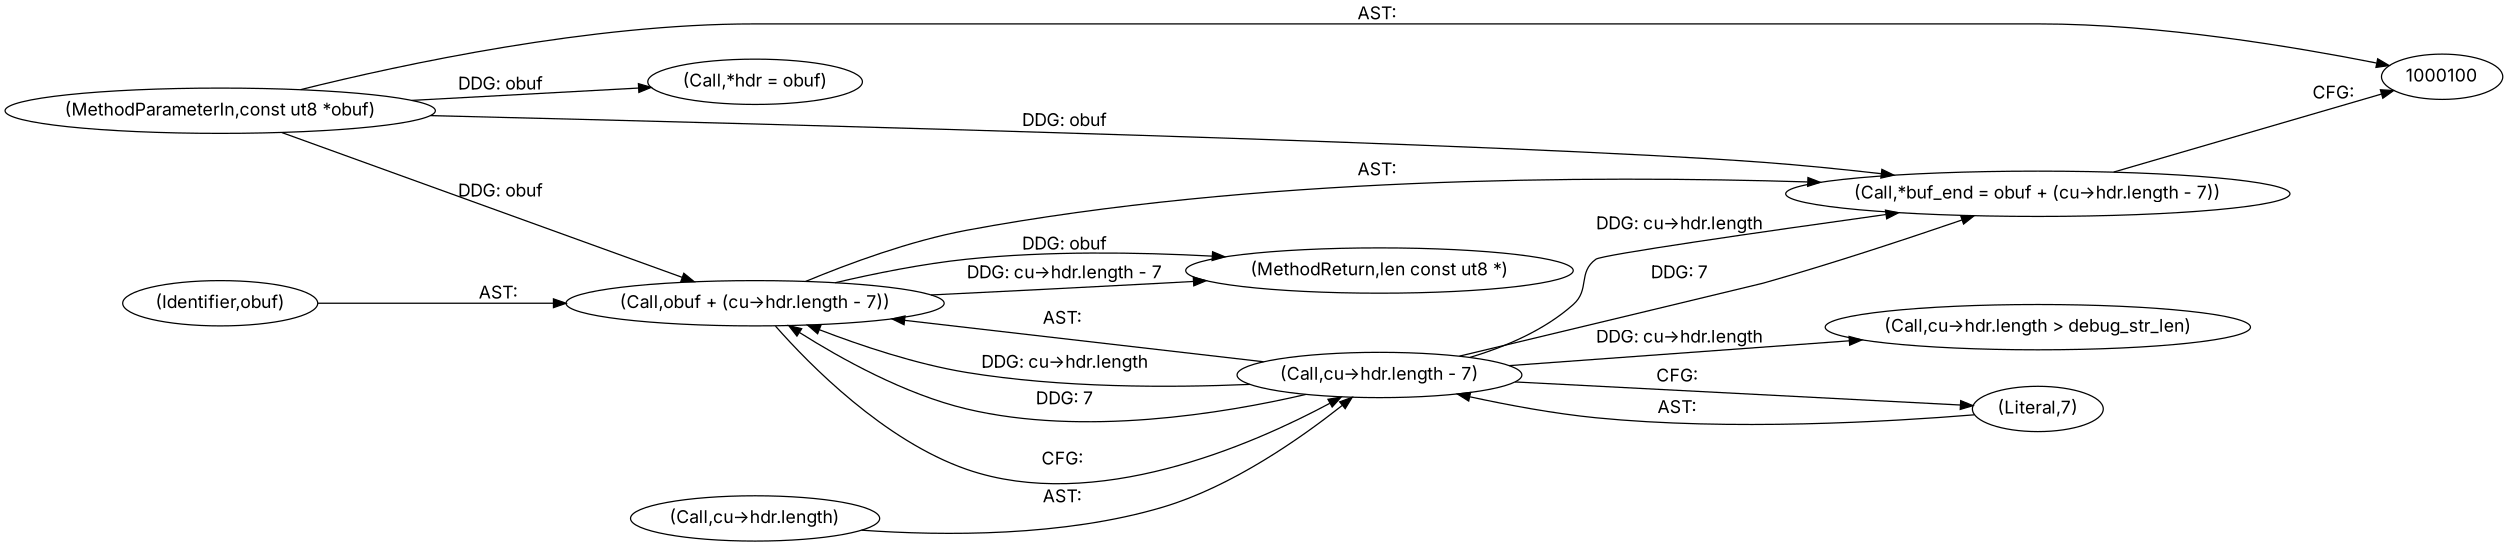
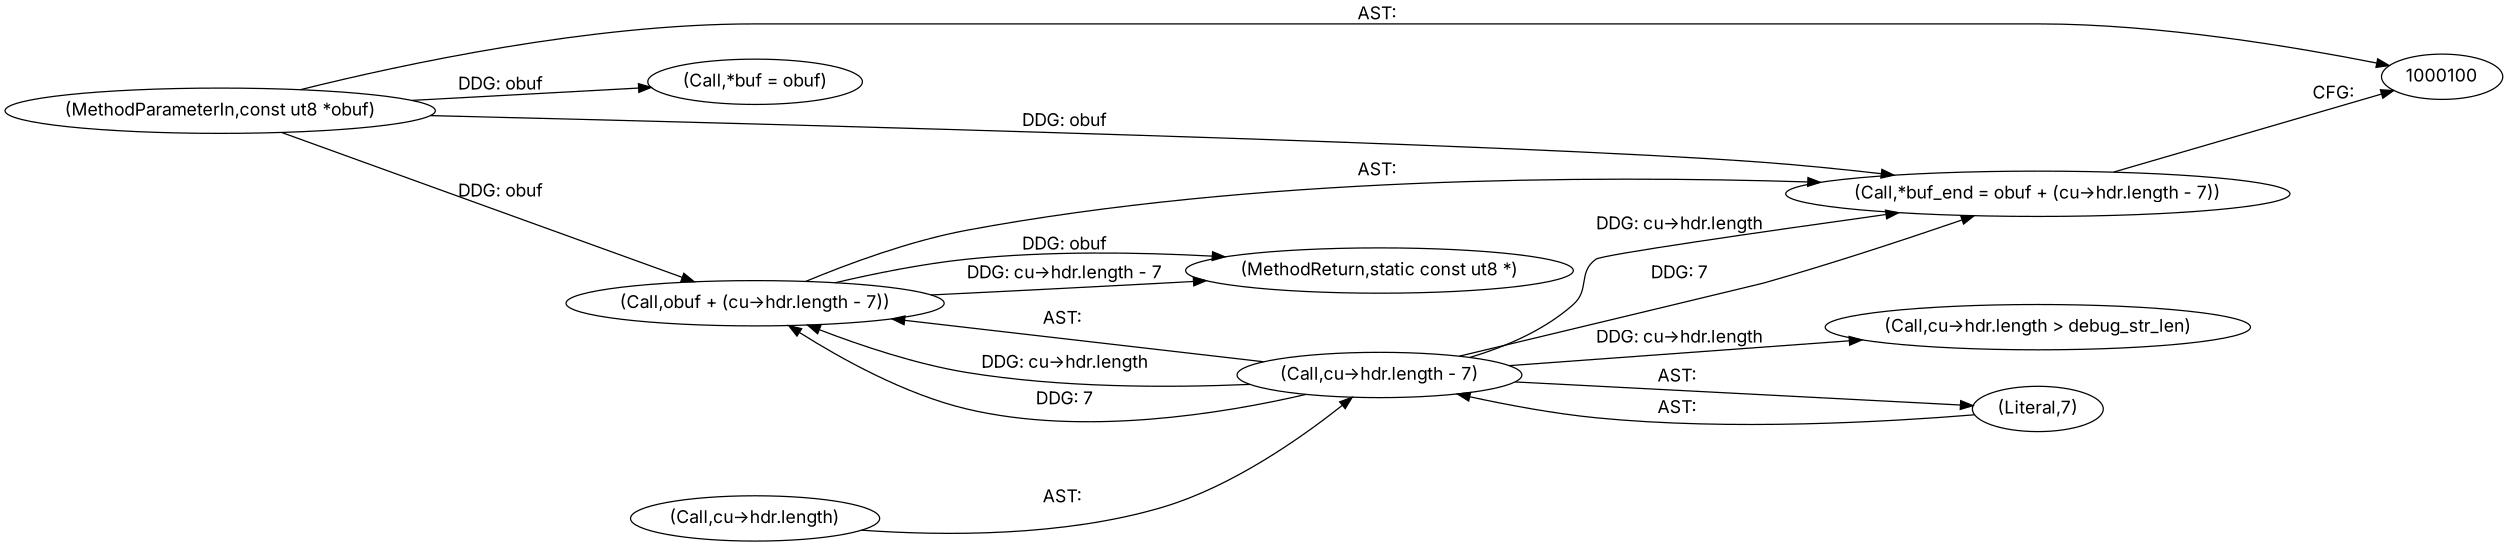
(755, 82) -> (755, 82)
(1380, 271) -> (1380, 271)
(220, 303) -> none
(1680, 377) -> (1680, 377)
(1034, 482) -> none
